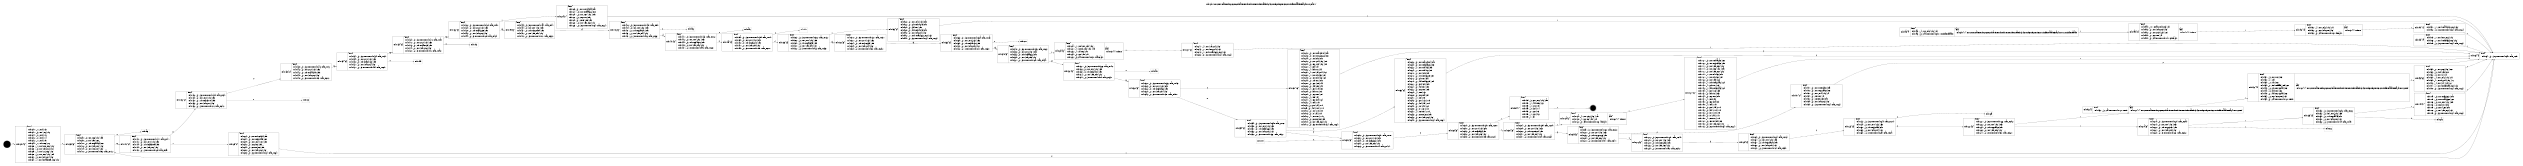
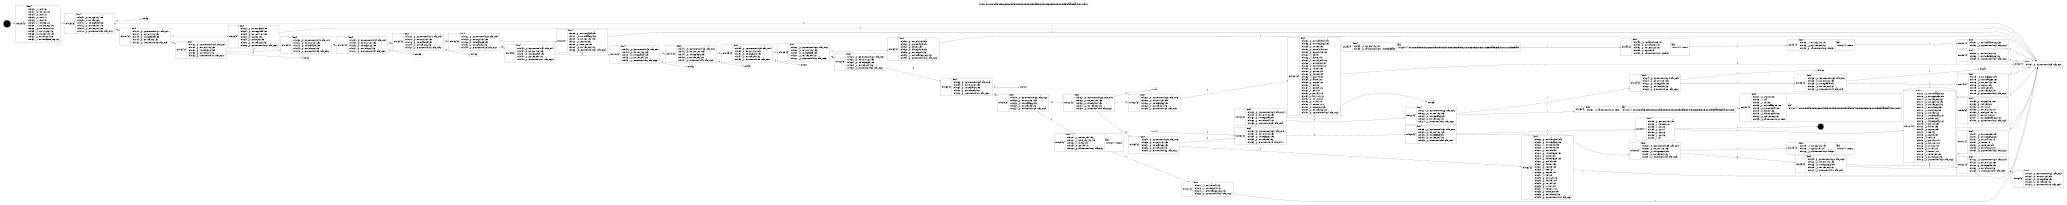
(1653, 106) -> (1788, 132)
(1207, 108) -> (1113, 124)
(1816, 135) -> none
